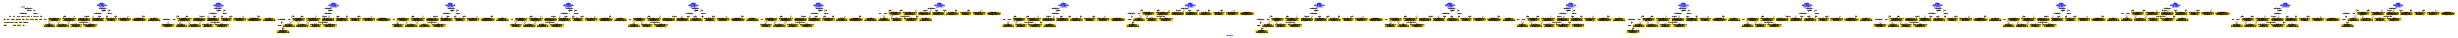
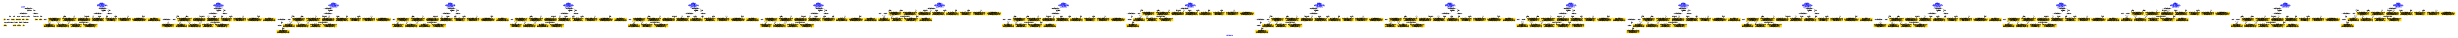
(32, 20) -> none
